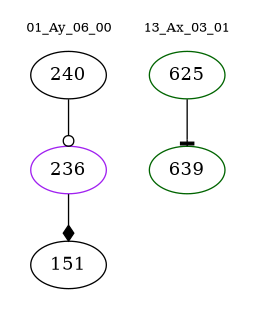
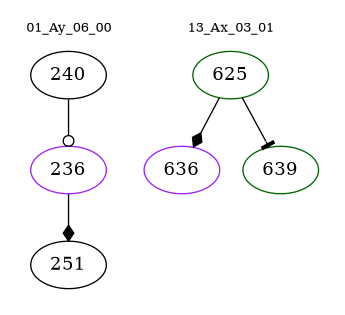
none -> (182, 170)
(69, 265) -> (69, 265)
